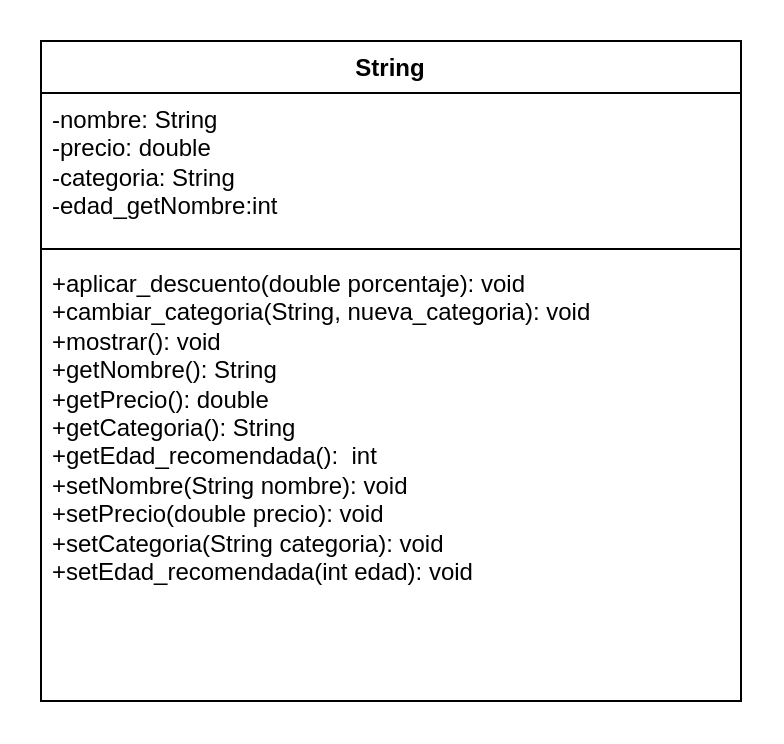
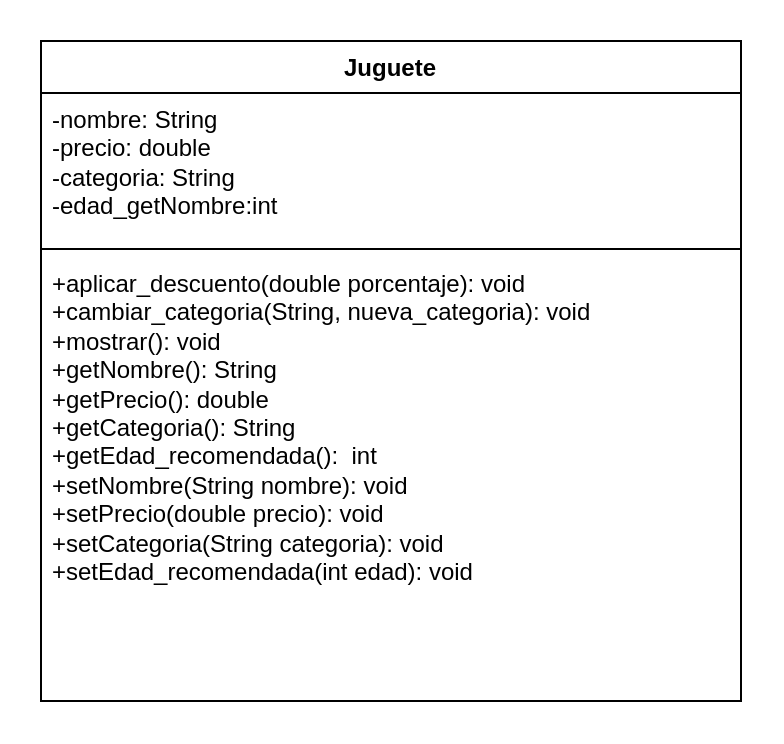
(391, 69) -> (391, 69)
